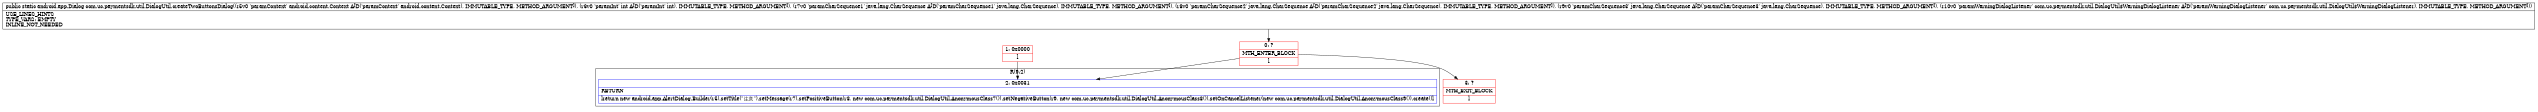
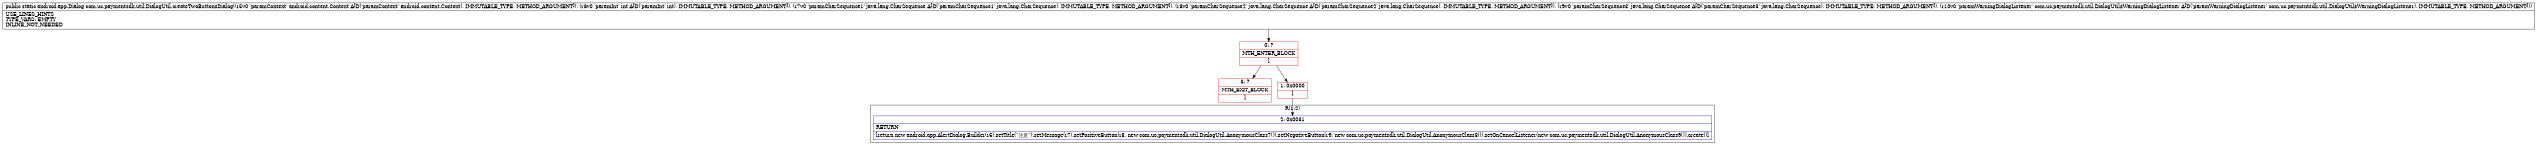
(1156, 71) -> (1281, 73)
(1018, 73) -> (1293, 109)
